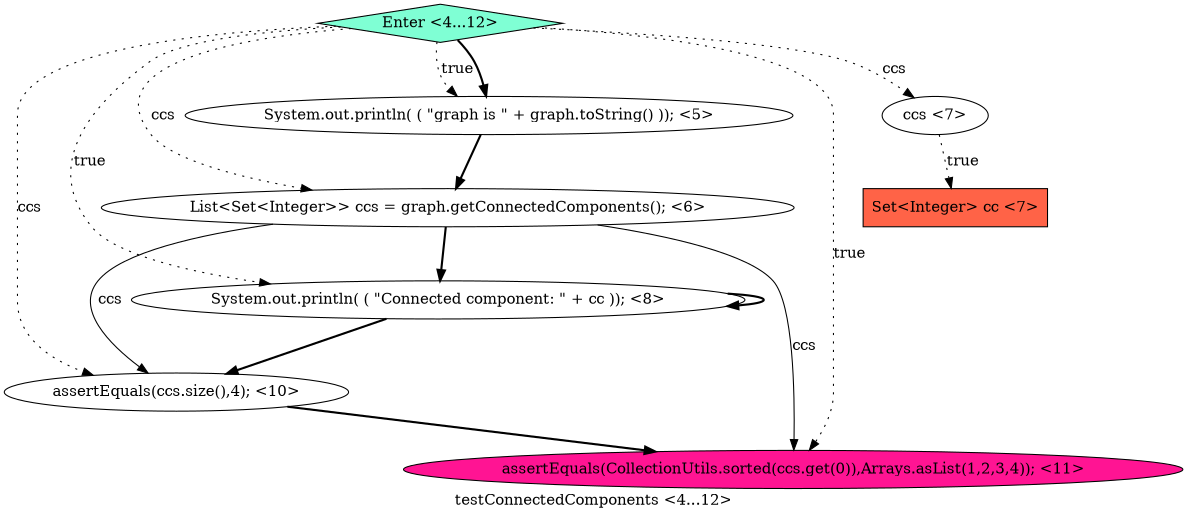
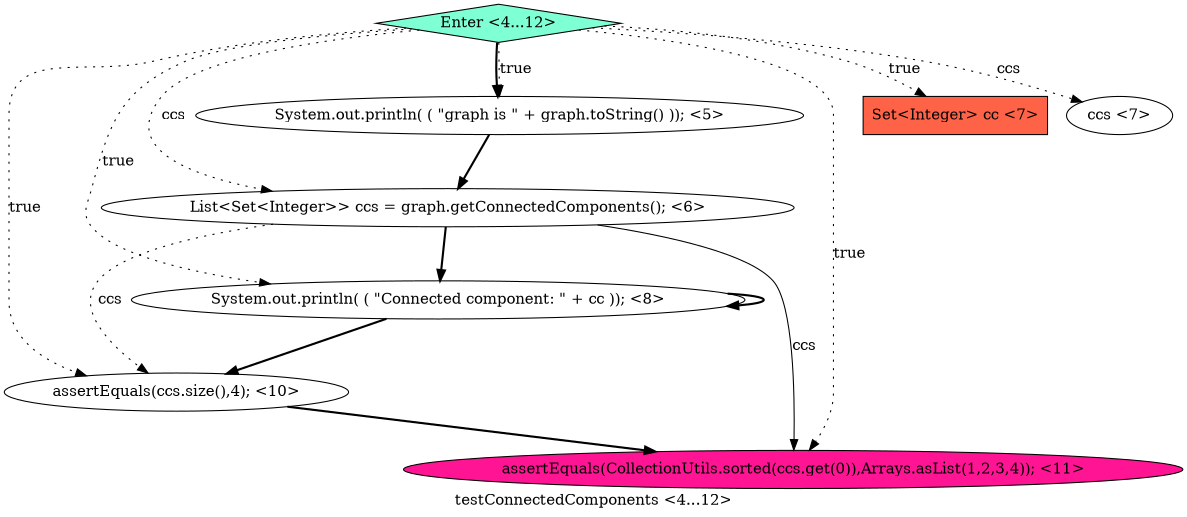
(944, 156) -> (812, 52)
(30, 208) -> (25, 208)
(124, 262) -> (124, 262)
